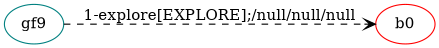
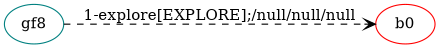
(34, 24) -> (34, 24)
